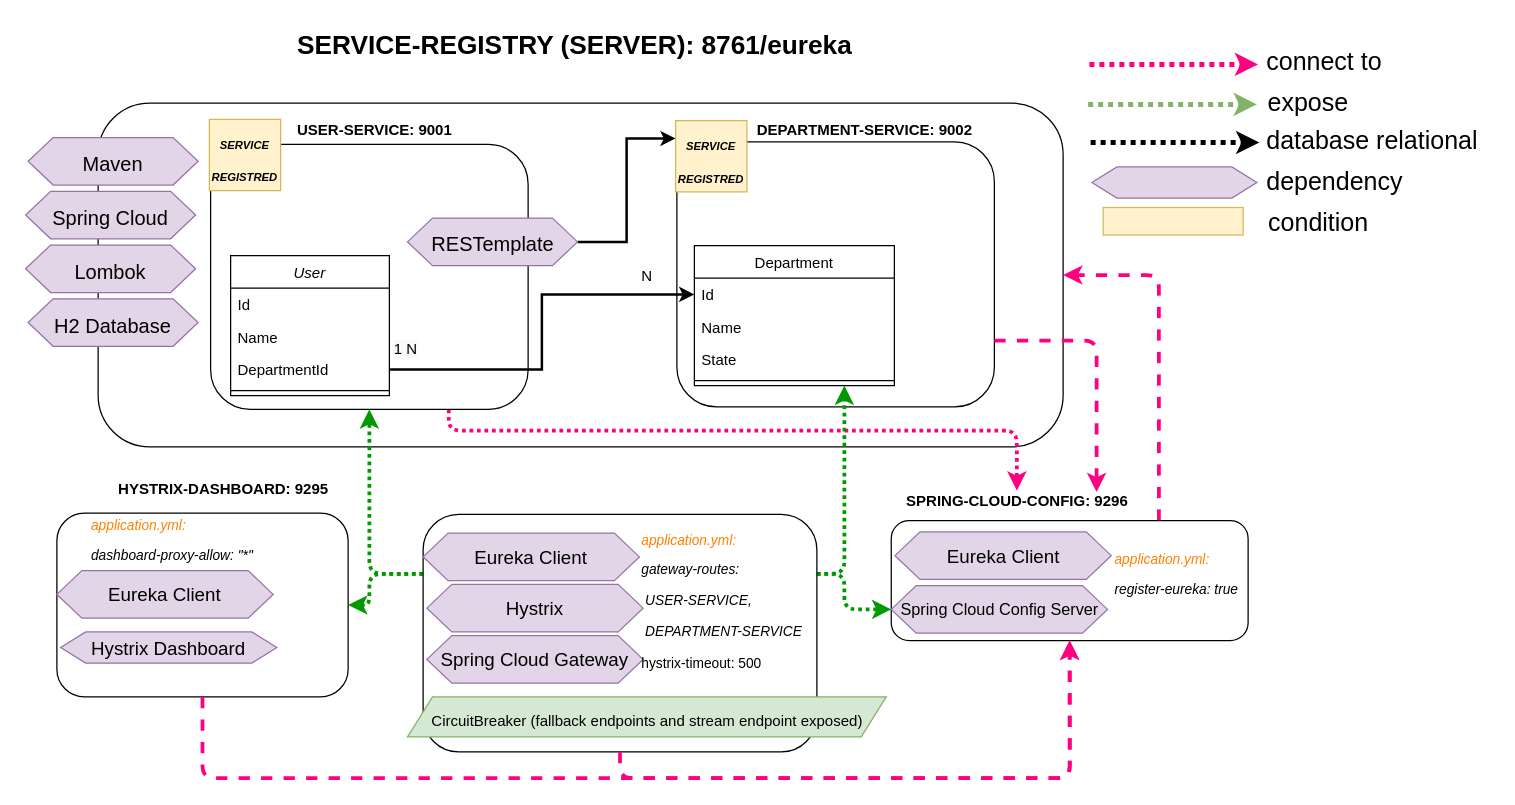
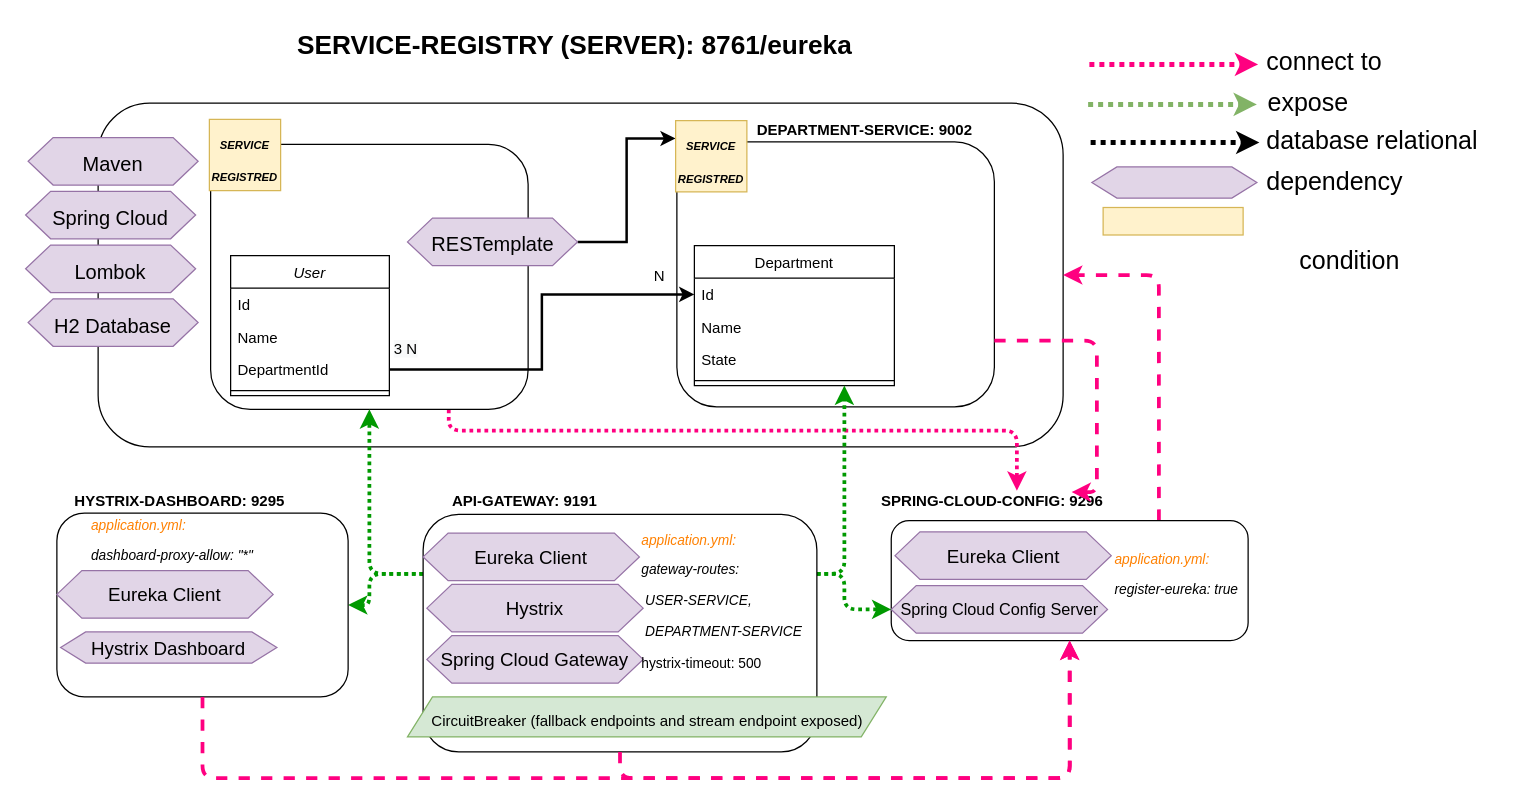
(374, 131) -> none
(1318, 221) -> (1349, 259)
(649, 274) -> (662, 274)
(411, 361) -> (411, 361)
(223, 489) -> (179, 502)
none -> (524, 502)
(1017, 502) -> (992, 502)
